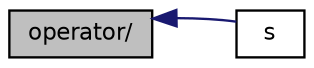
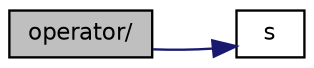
(207, 19) -> (183, 50)
